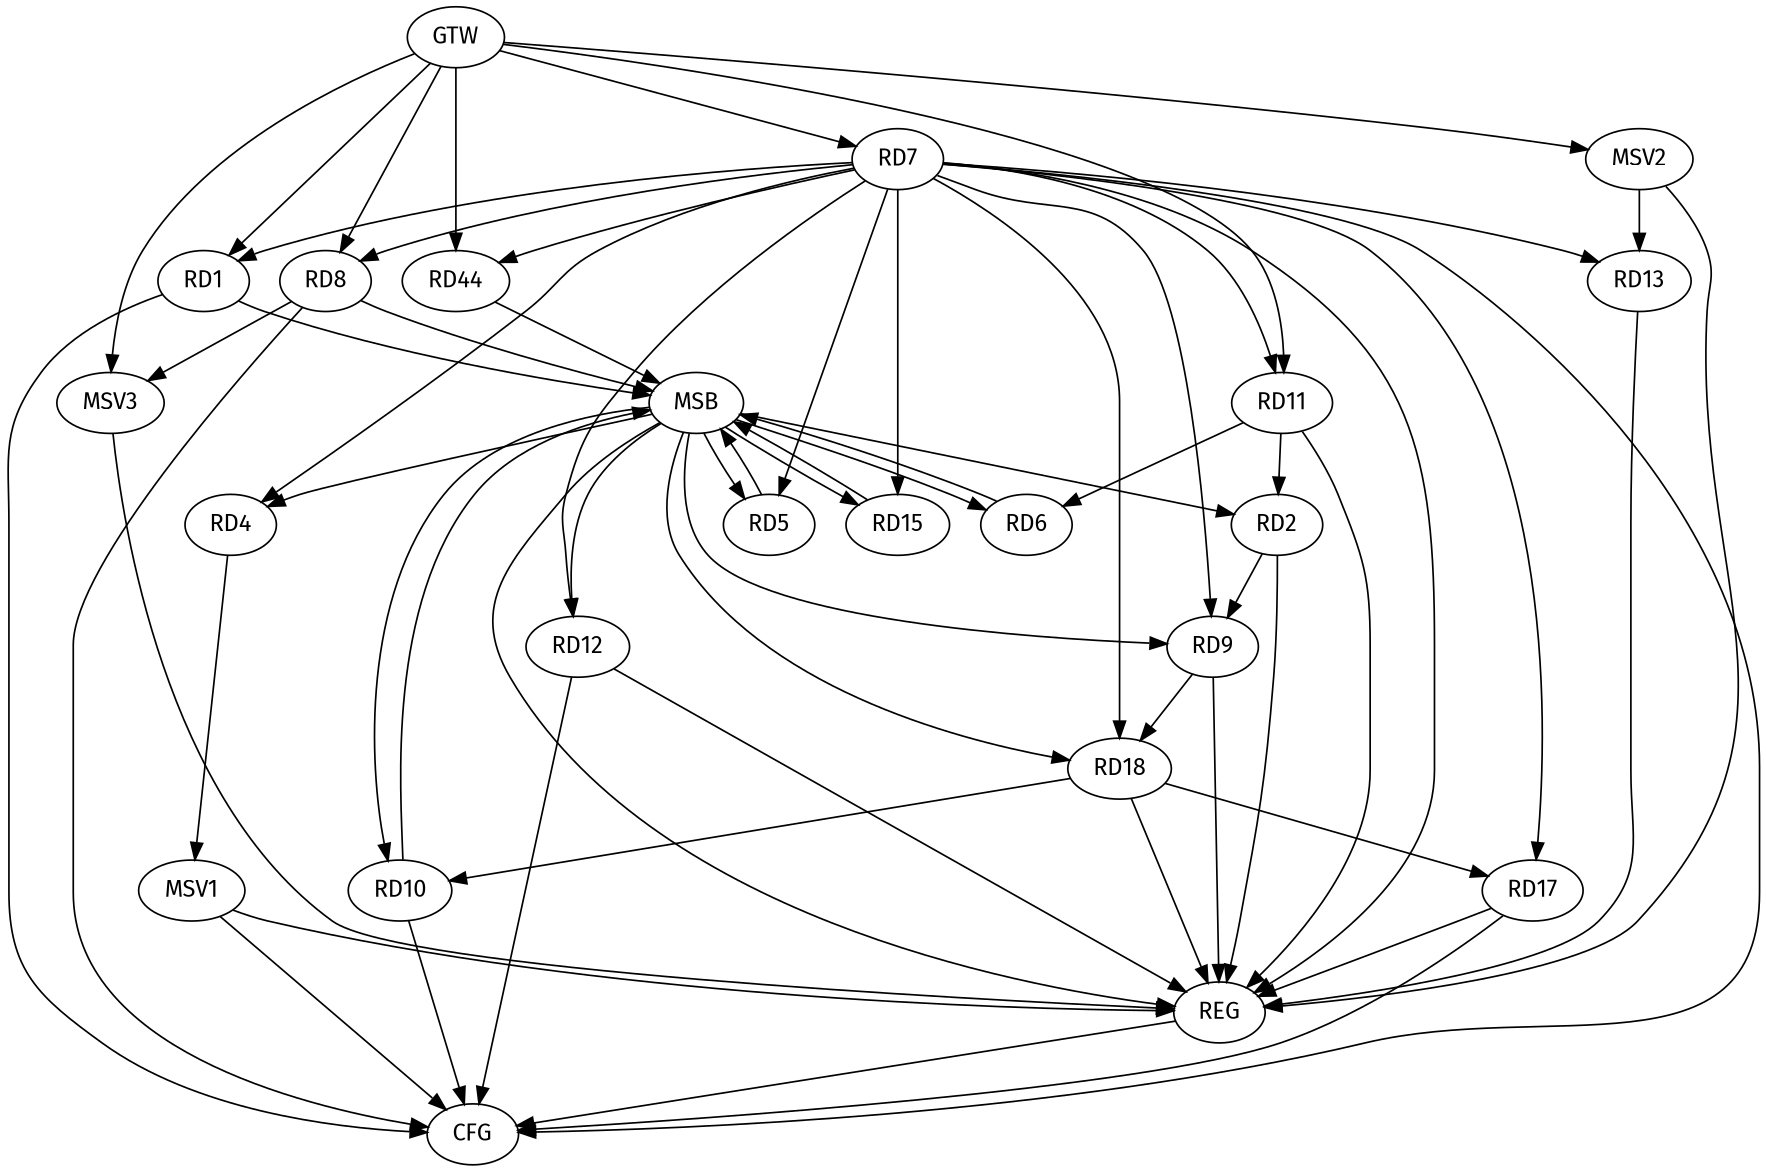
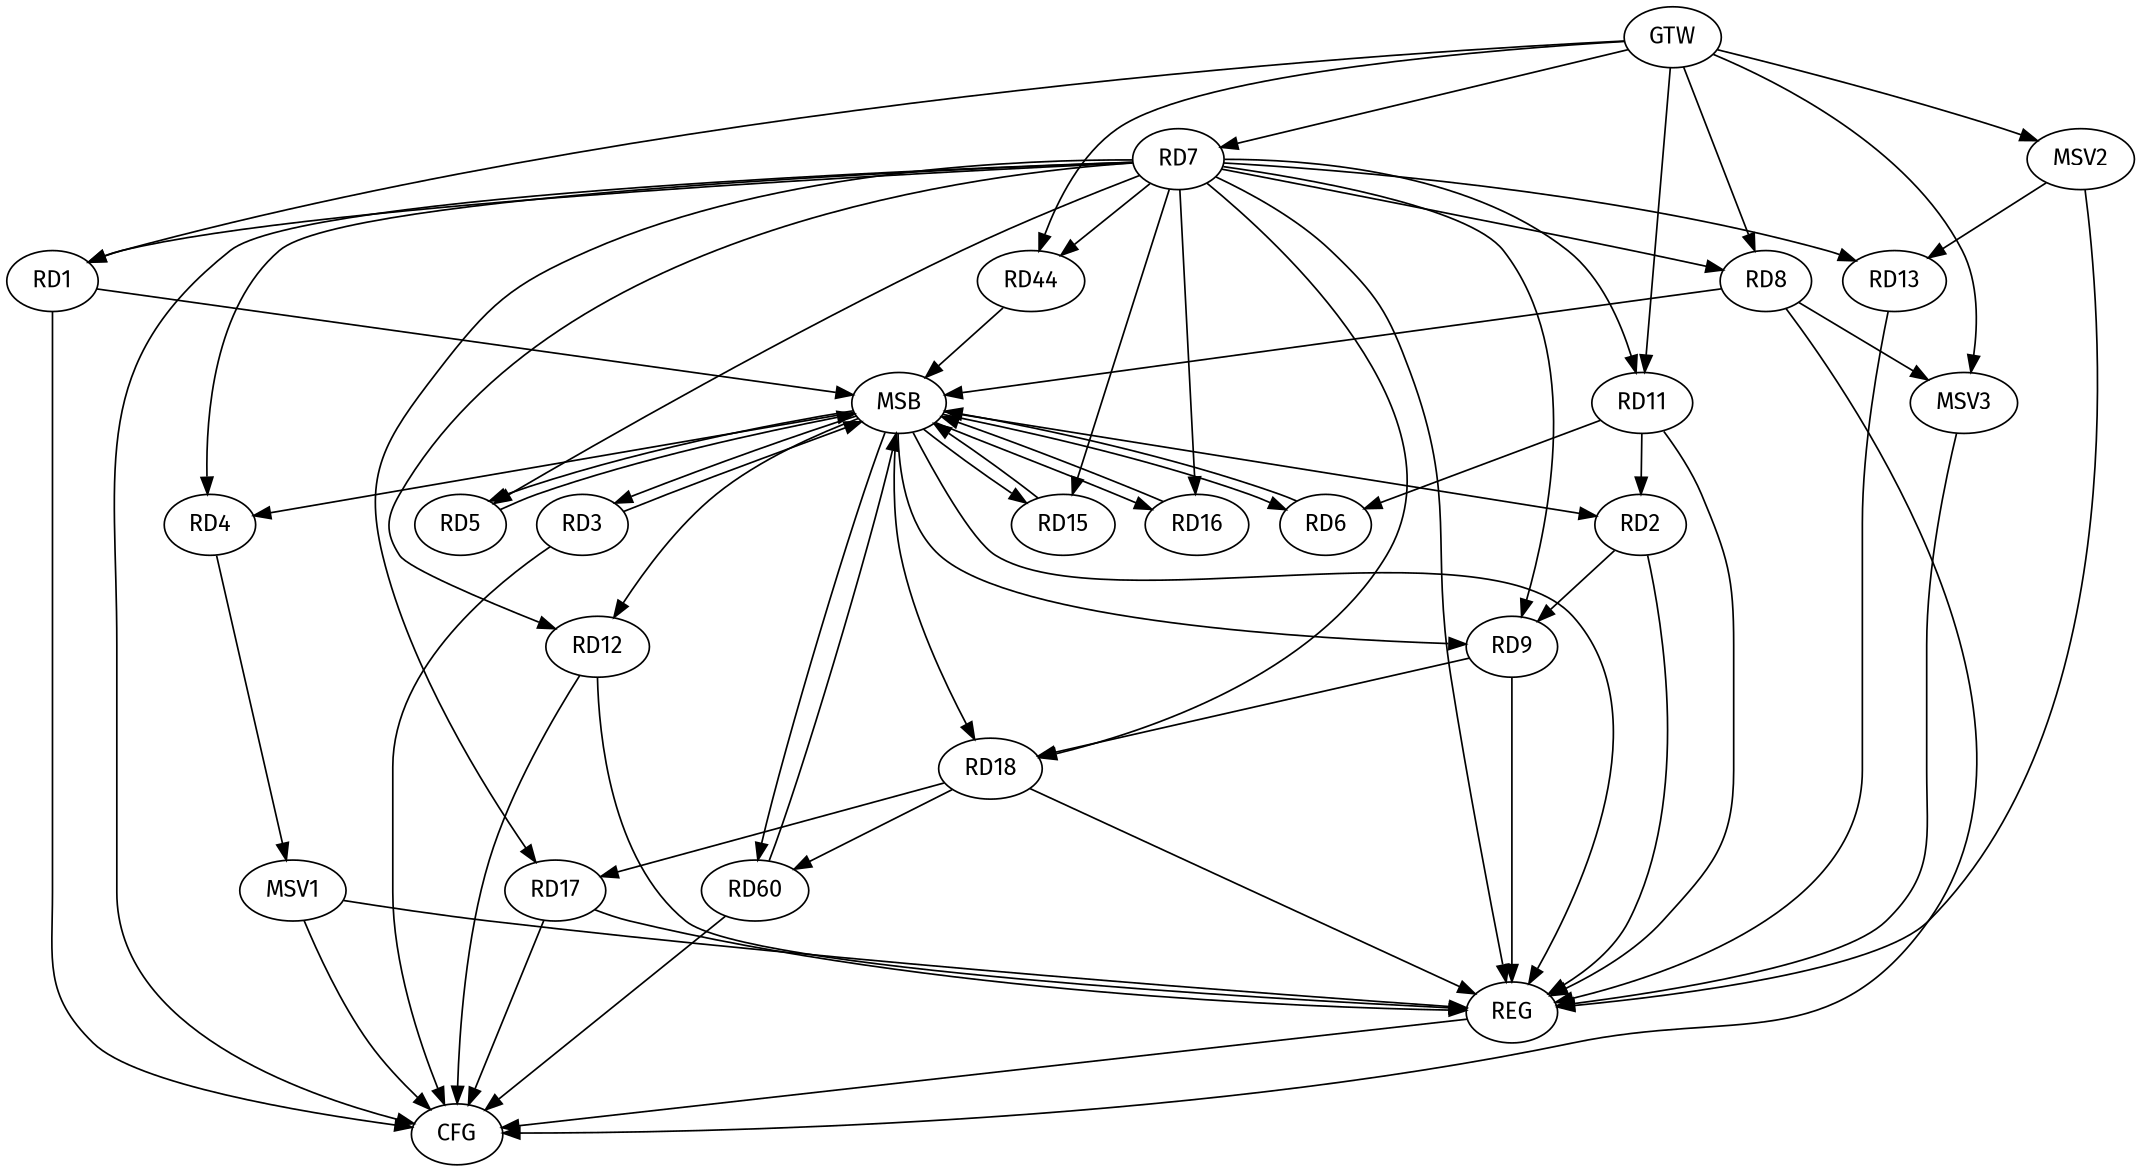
none -> (582, 525)
none -> (1197, 525)
(400, 891) -> (755, 891)
